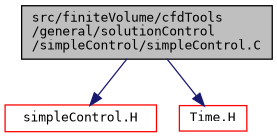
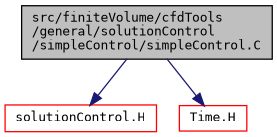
(81, 118) -> (81, 118)
